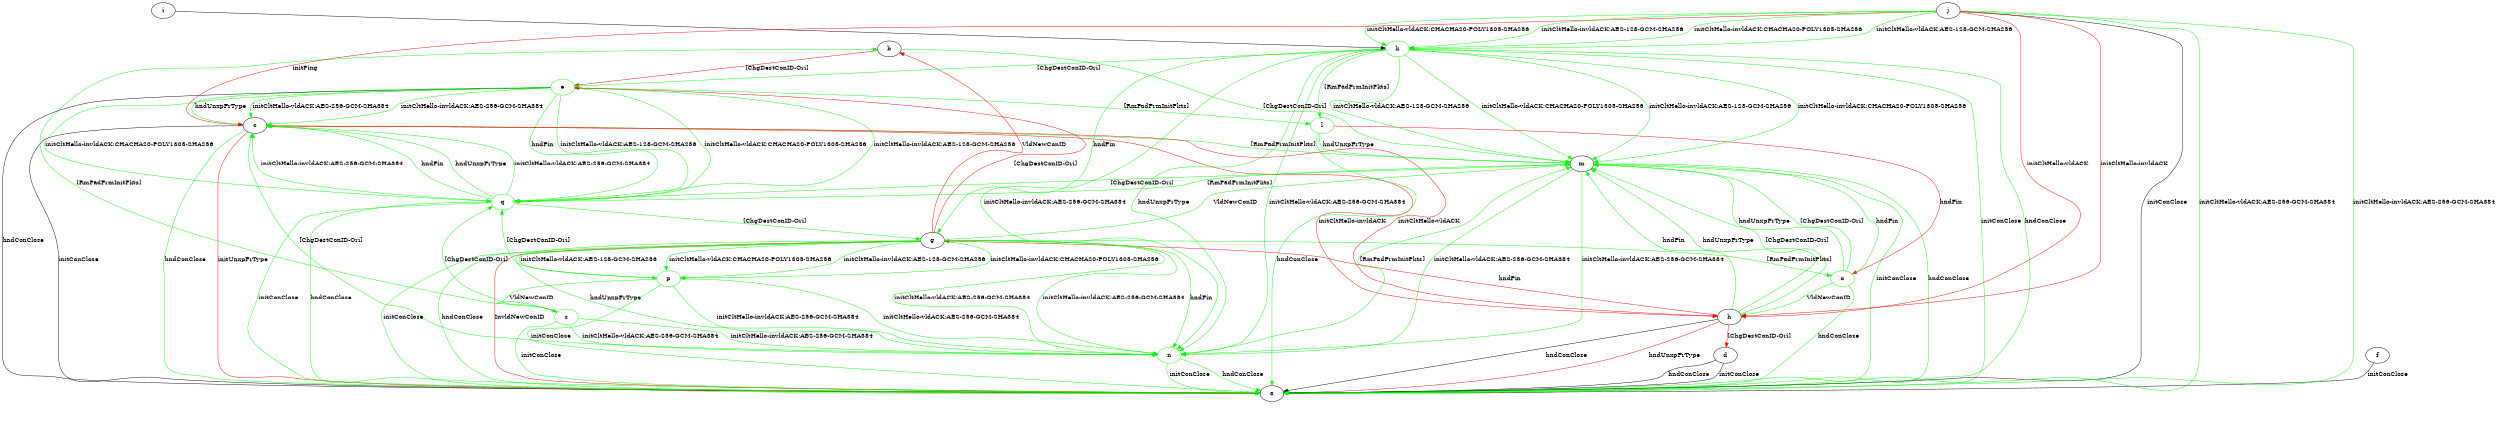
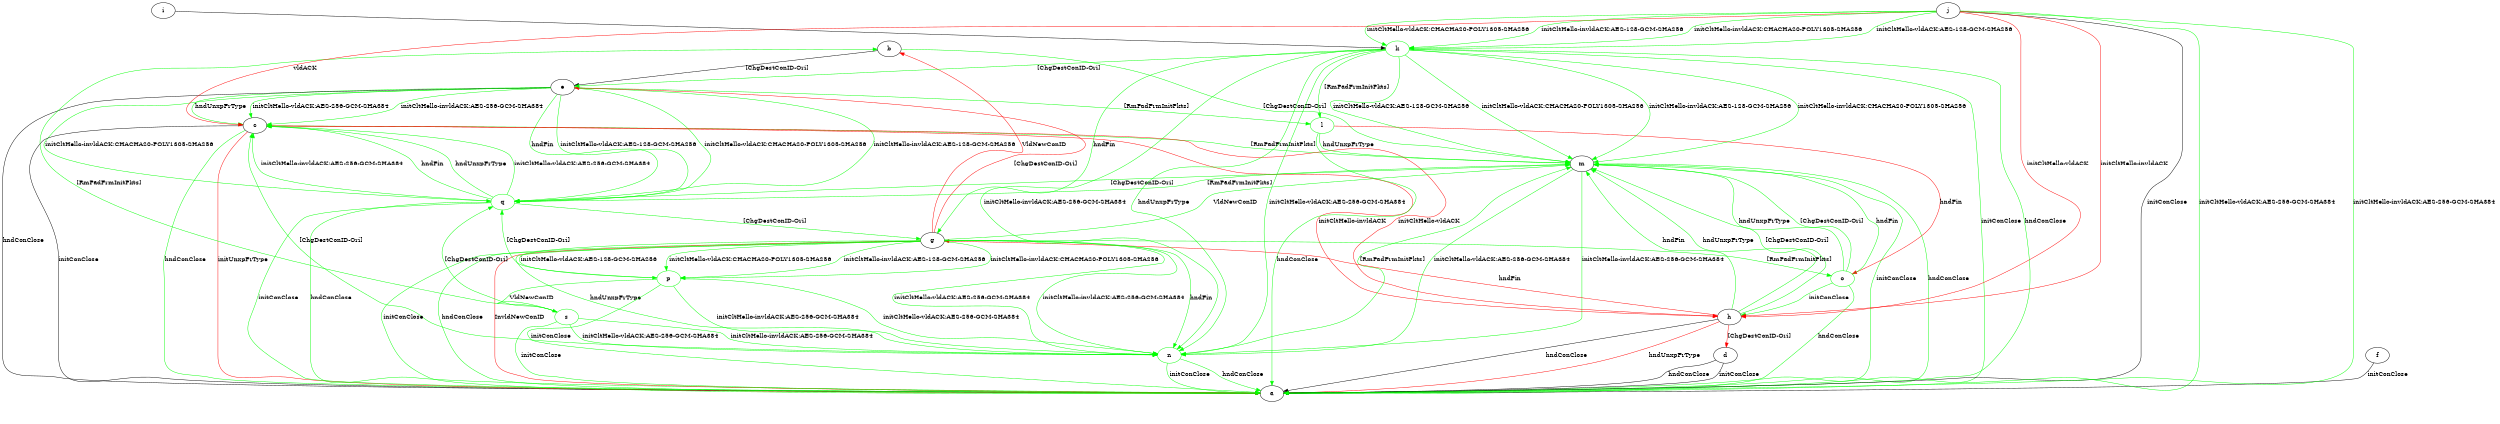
(306, 68) -> (306, 68)
(728, 68) -> (728, 68)
(563, 87) -> (563, 87)
(1830, 298) -> (1830, 298)
